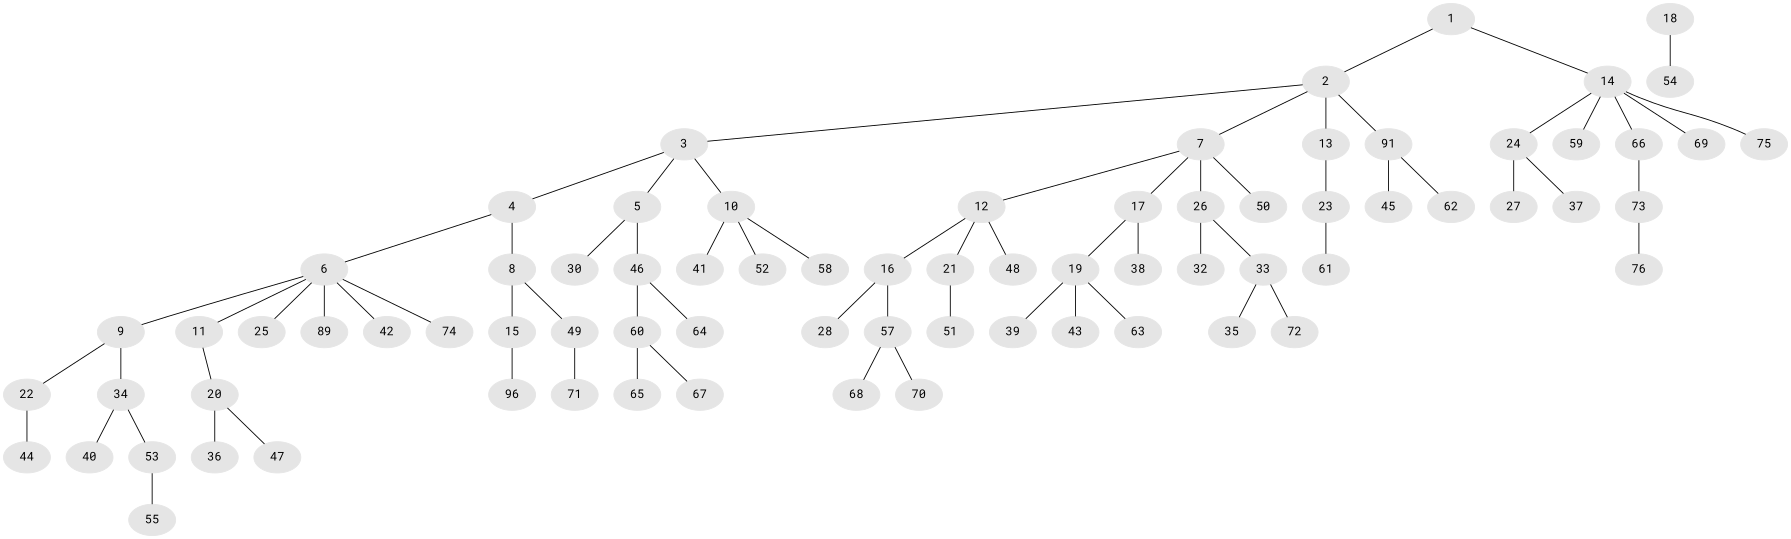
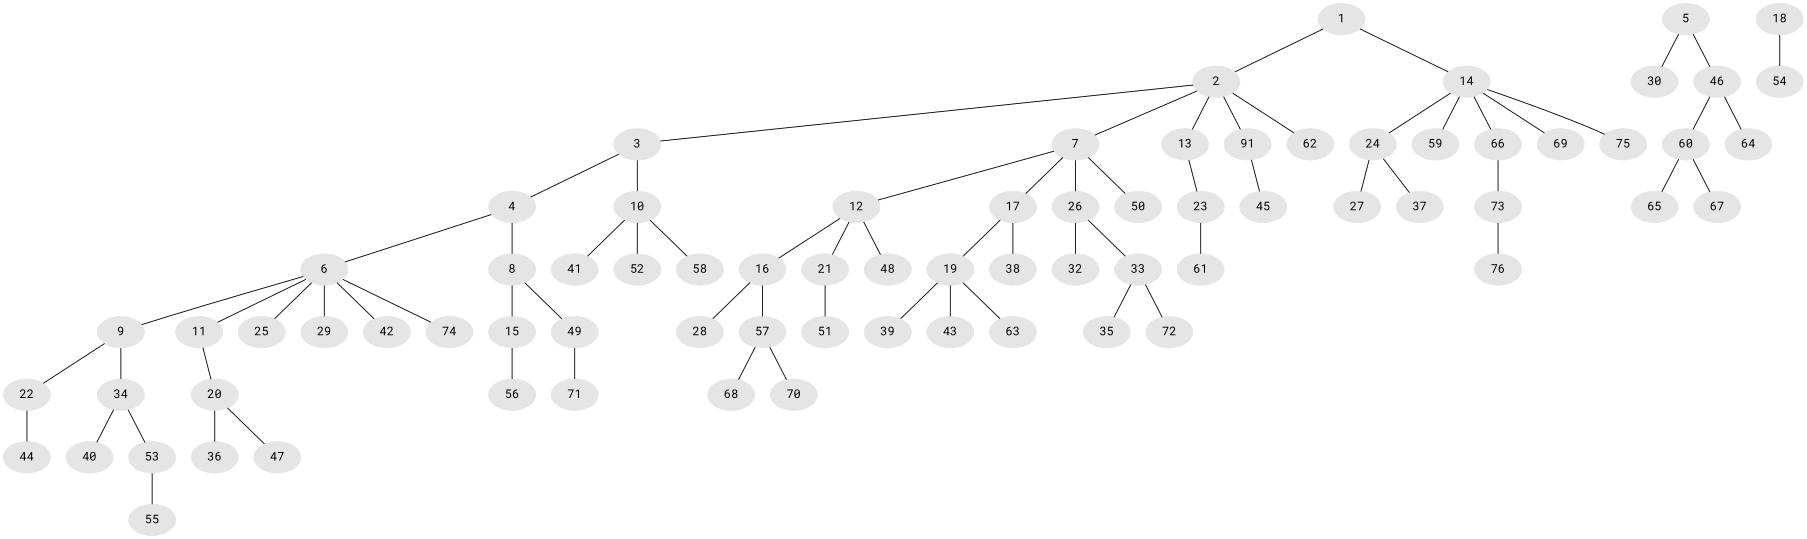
(661, 176) -> none
(1420, 176) -> (1263, 113)
(324, 332) -> (324, 332)
(512, 395) -> (512, 395)
